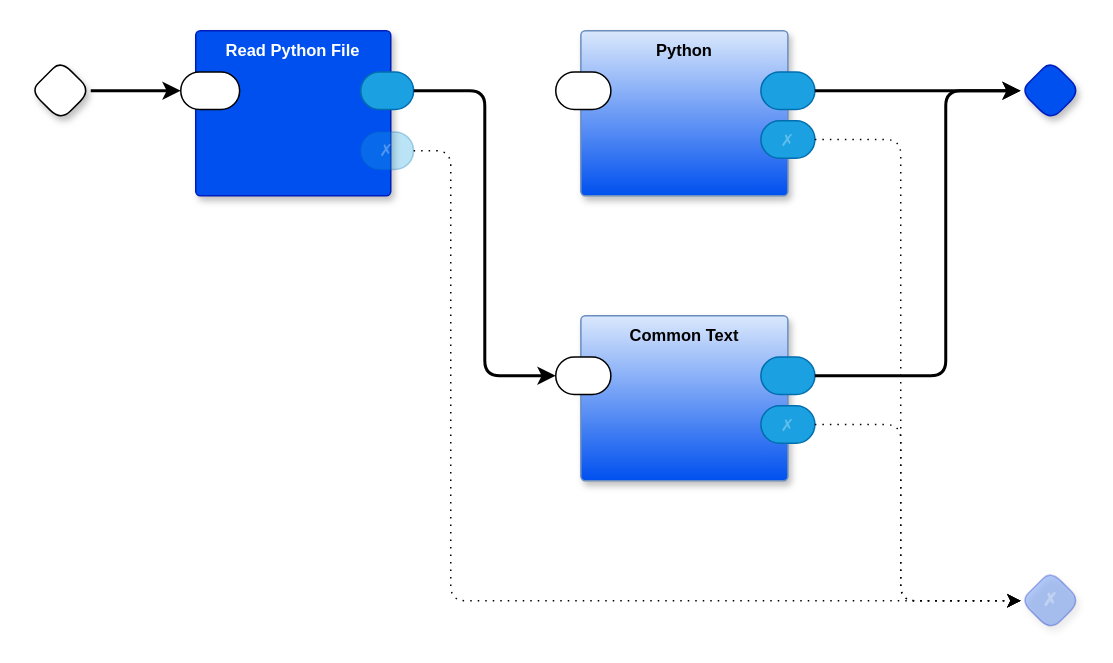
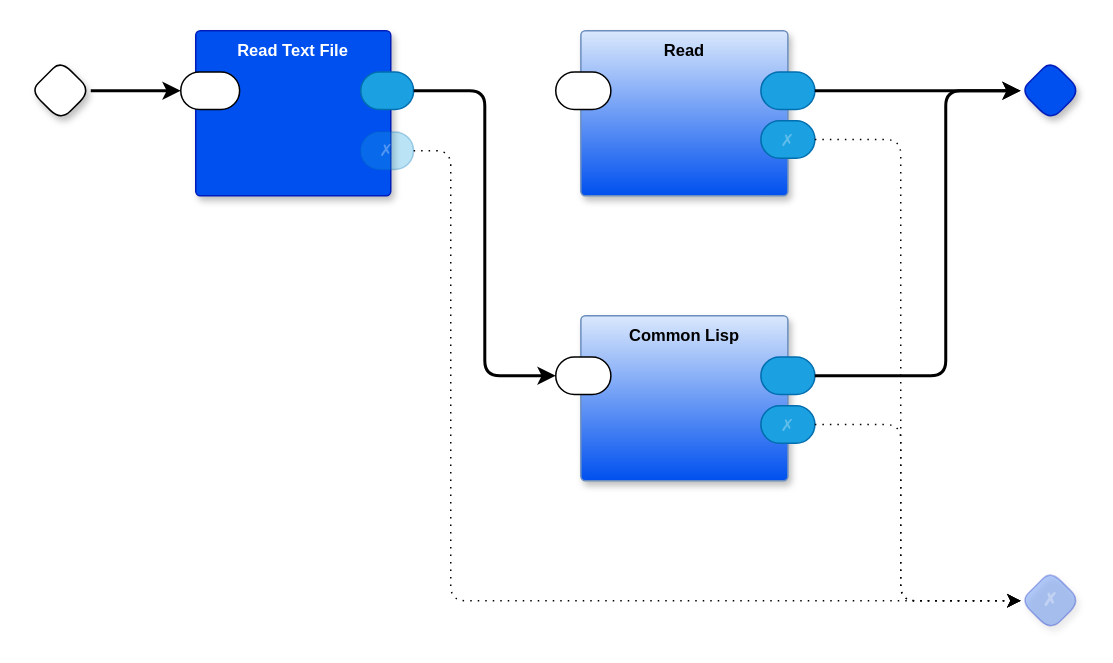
(293, 51) -> (293, 51)
(685, 51) -> (685, 51)
(685, 336) -> (685, 336)
